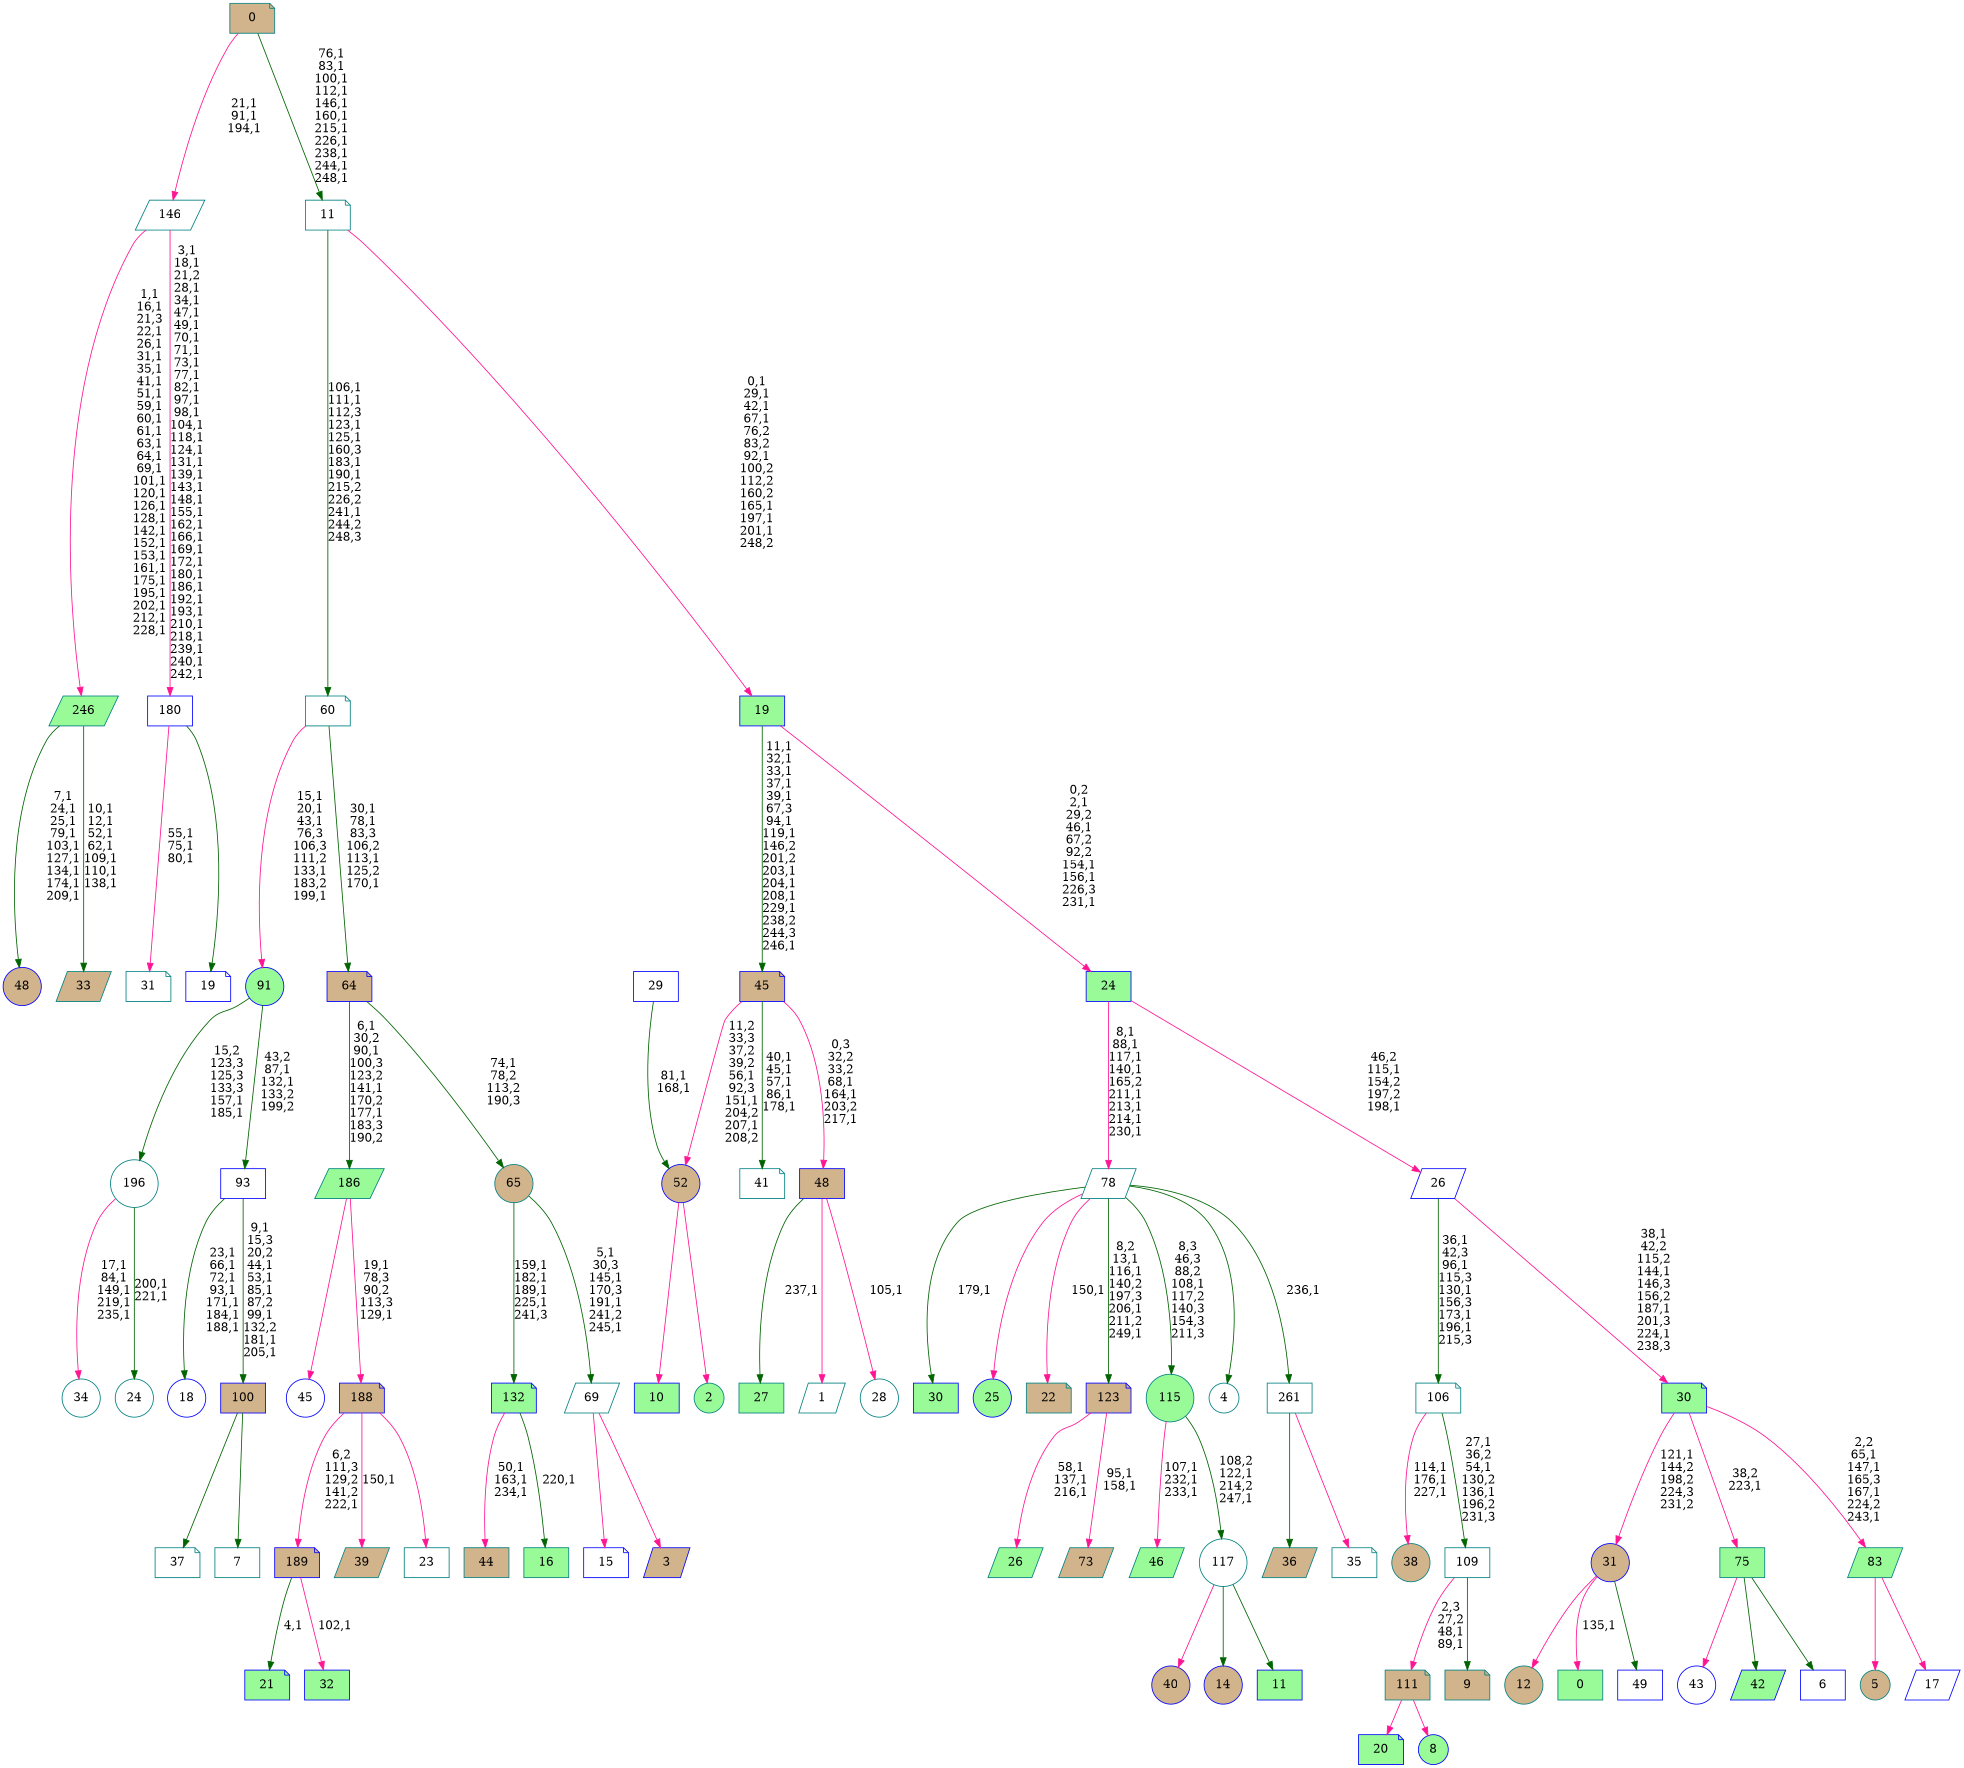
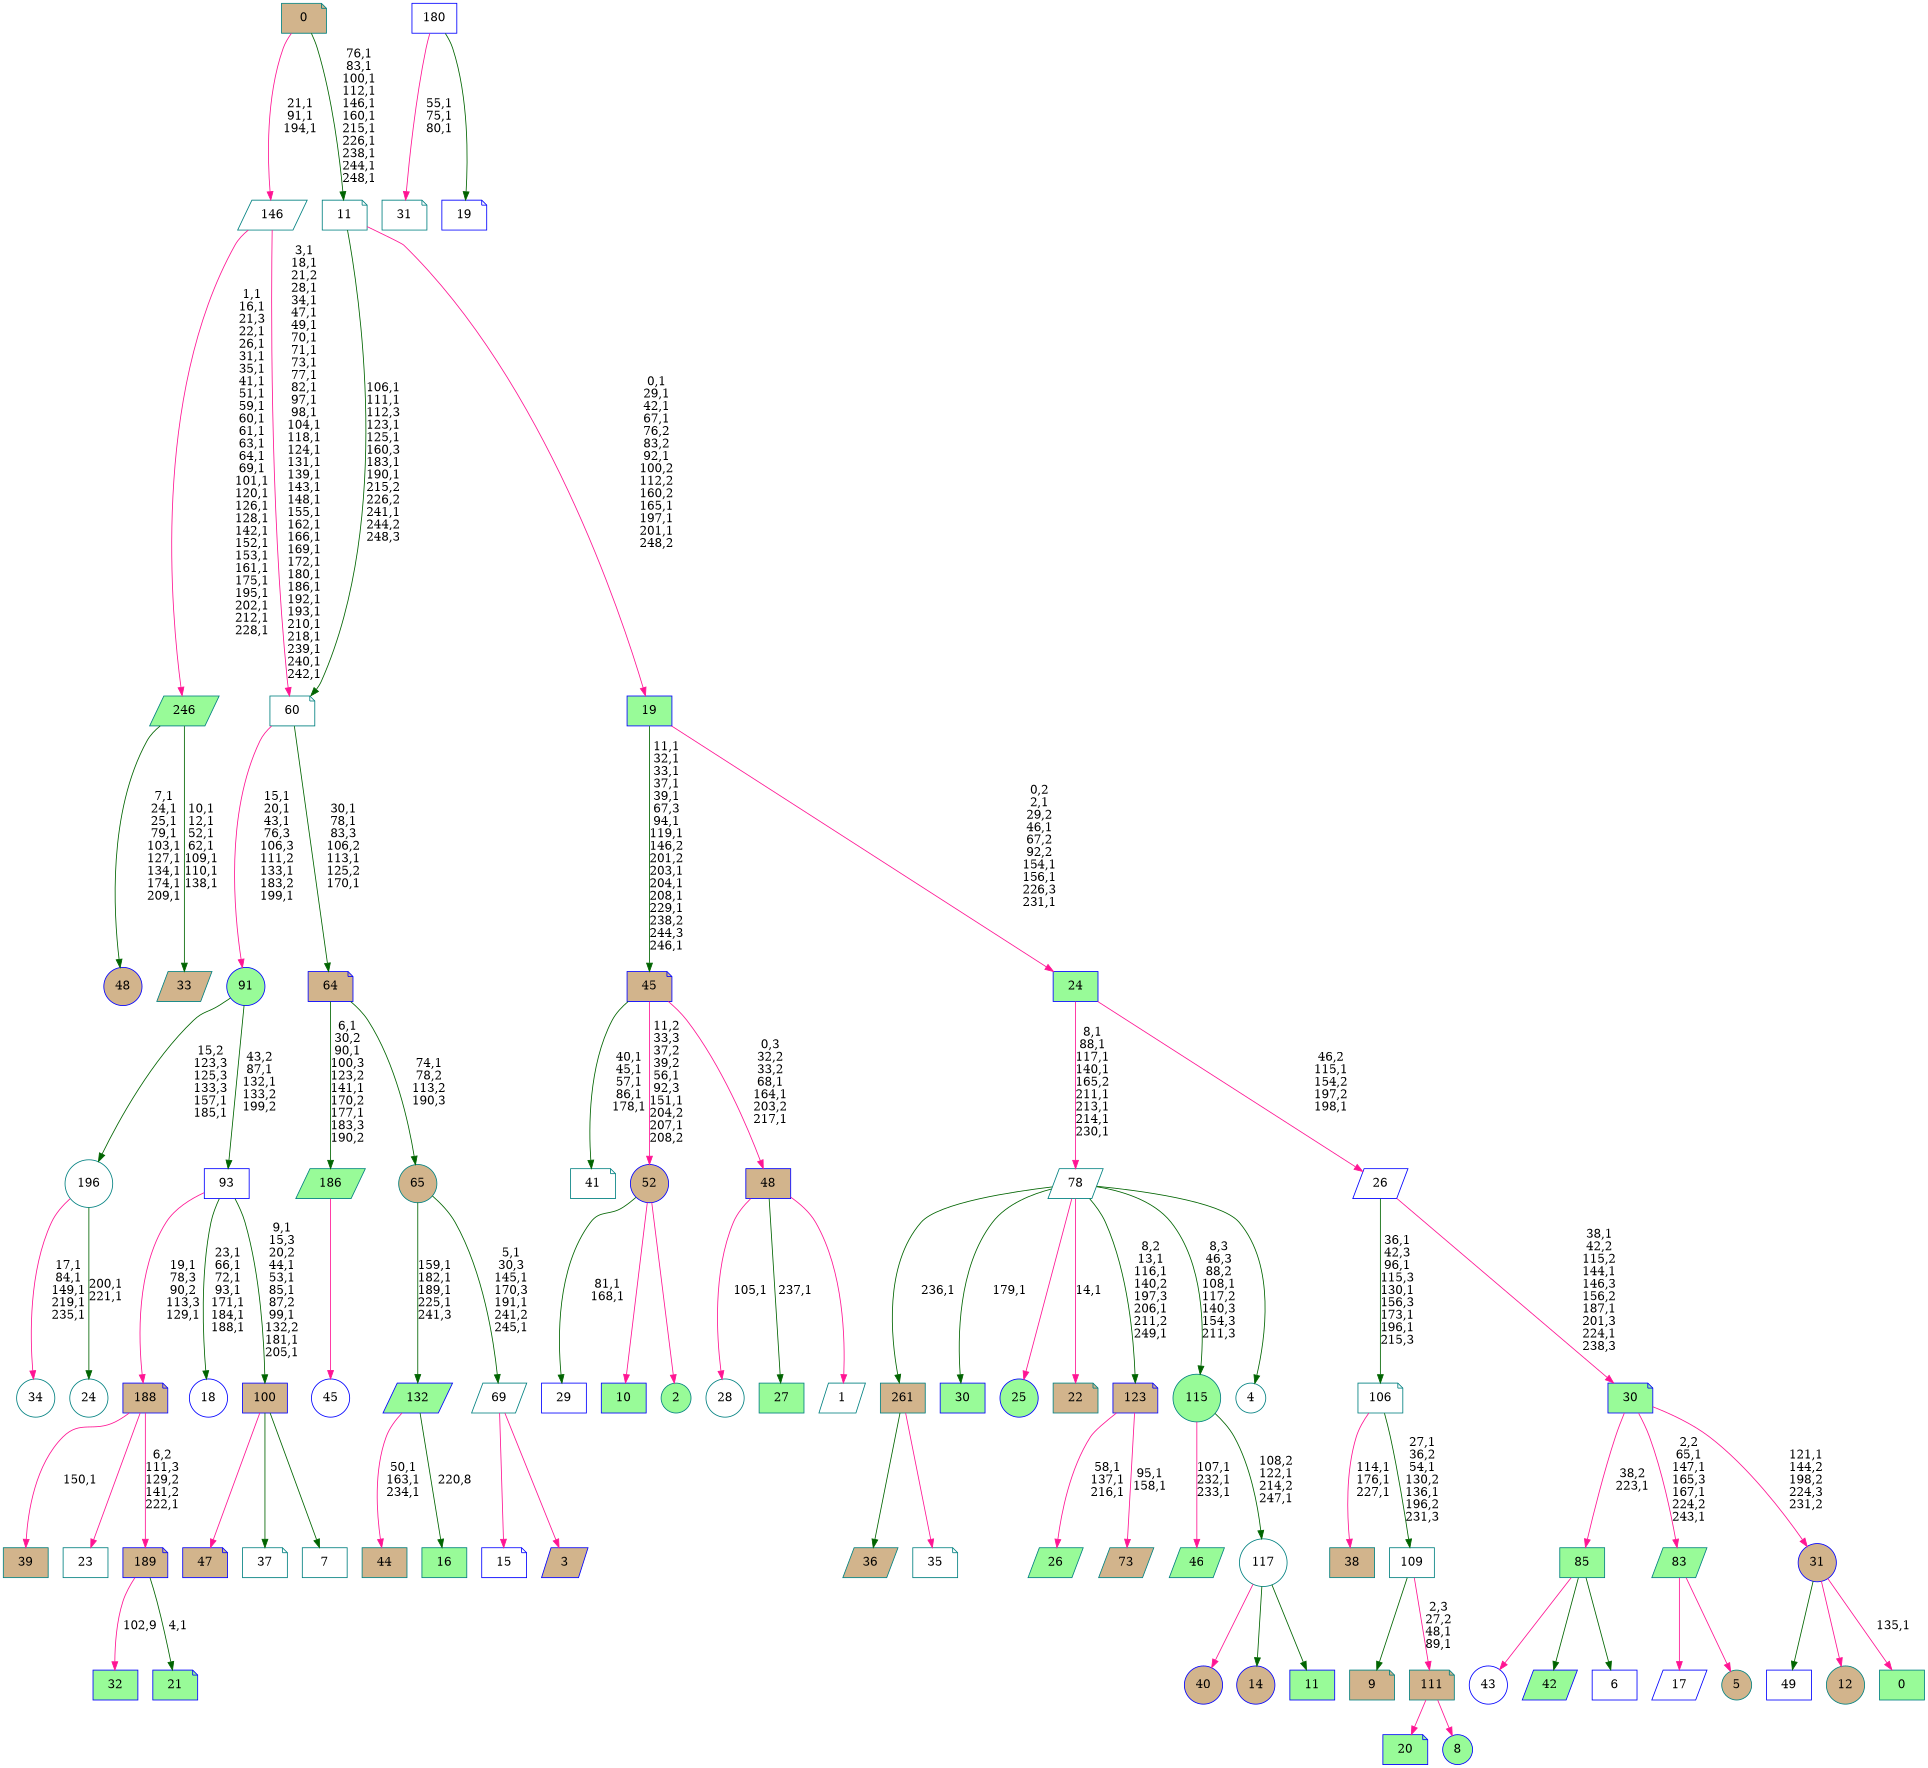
(170, 459) -> (274, 459)
(648, 1083) -> (568, 1270)
(355, 1287) -> (147, 1272)
(1088, 1291) -> (1089, 1291)
(514, 1398) -> (418, 1398)
(1290, 1398) -> (903, 1398)
(559, 1480) -> (455, 1480)
none -> (205, 1563)
(362, 1563) -> (26, 1563)
(1411, 1563) -> (1352, 1563)
(1742, 1563) -> (1582, 1563)
(335, 1626) -> (140, 1626)
